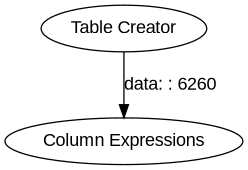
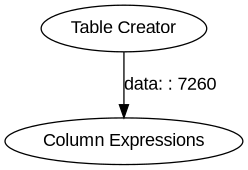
(171, 85) -> (171, 85)
